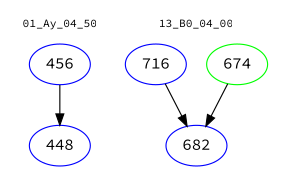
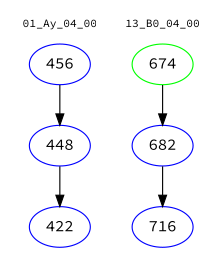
(60, 24) -> (60, 24)
(174, 100) -> (163, 181)
none -> (60, 227)
